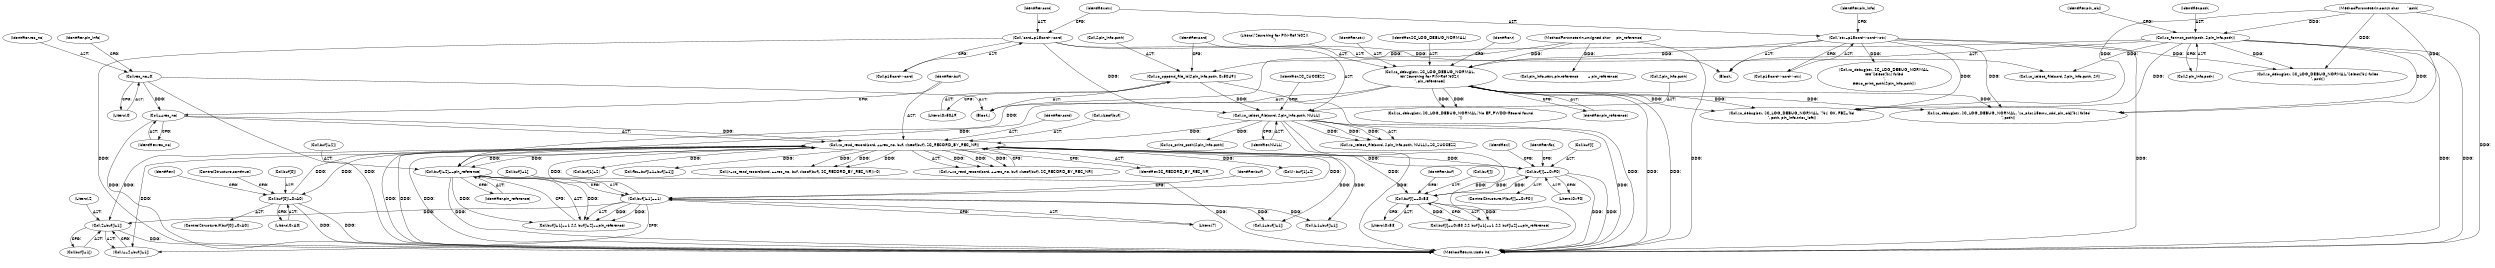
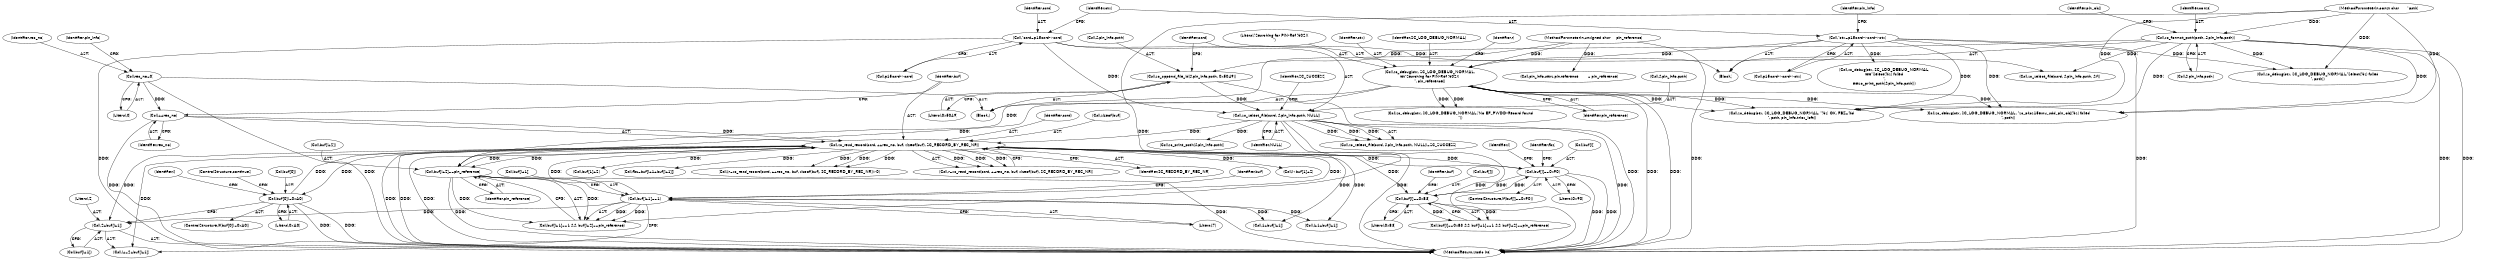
(2195, 8) -> (2195, 8)
(156, 239) -> (156, 239)
(121, 240) -> (197, 212)
(2126, 248) -> (1157, 37)
